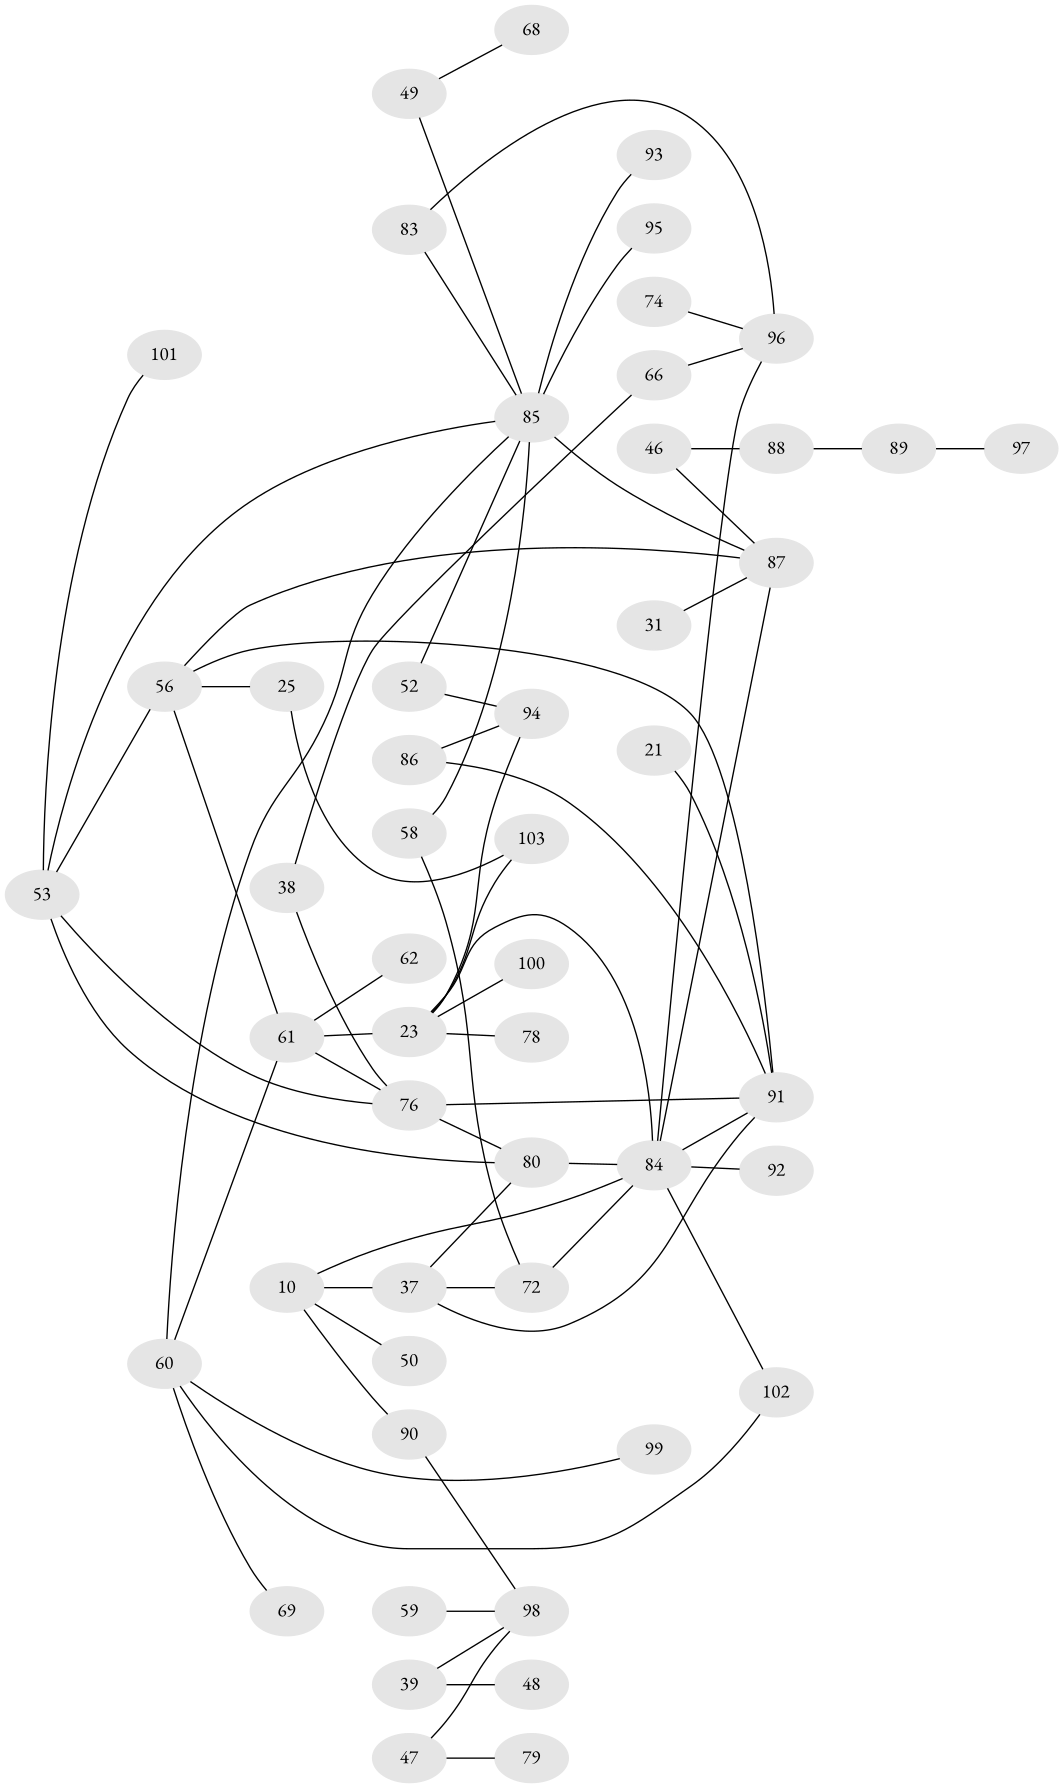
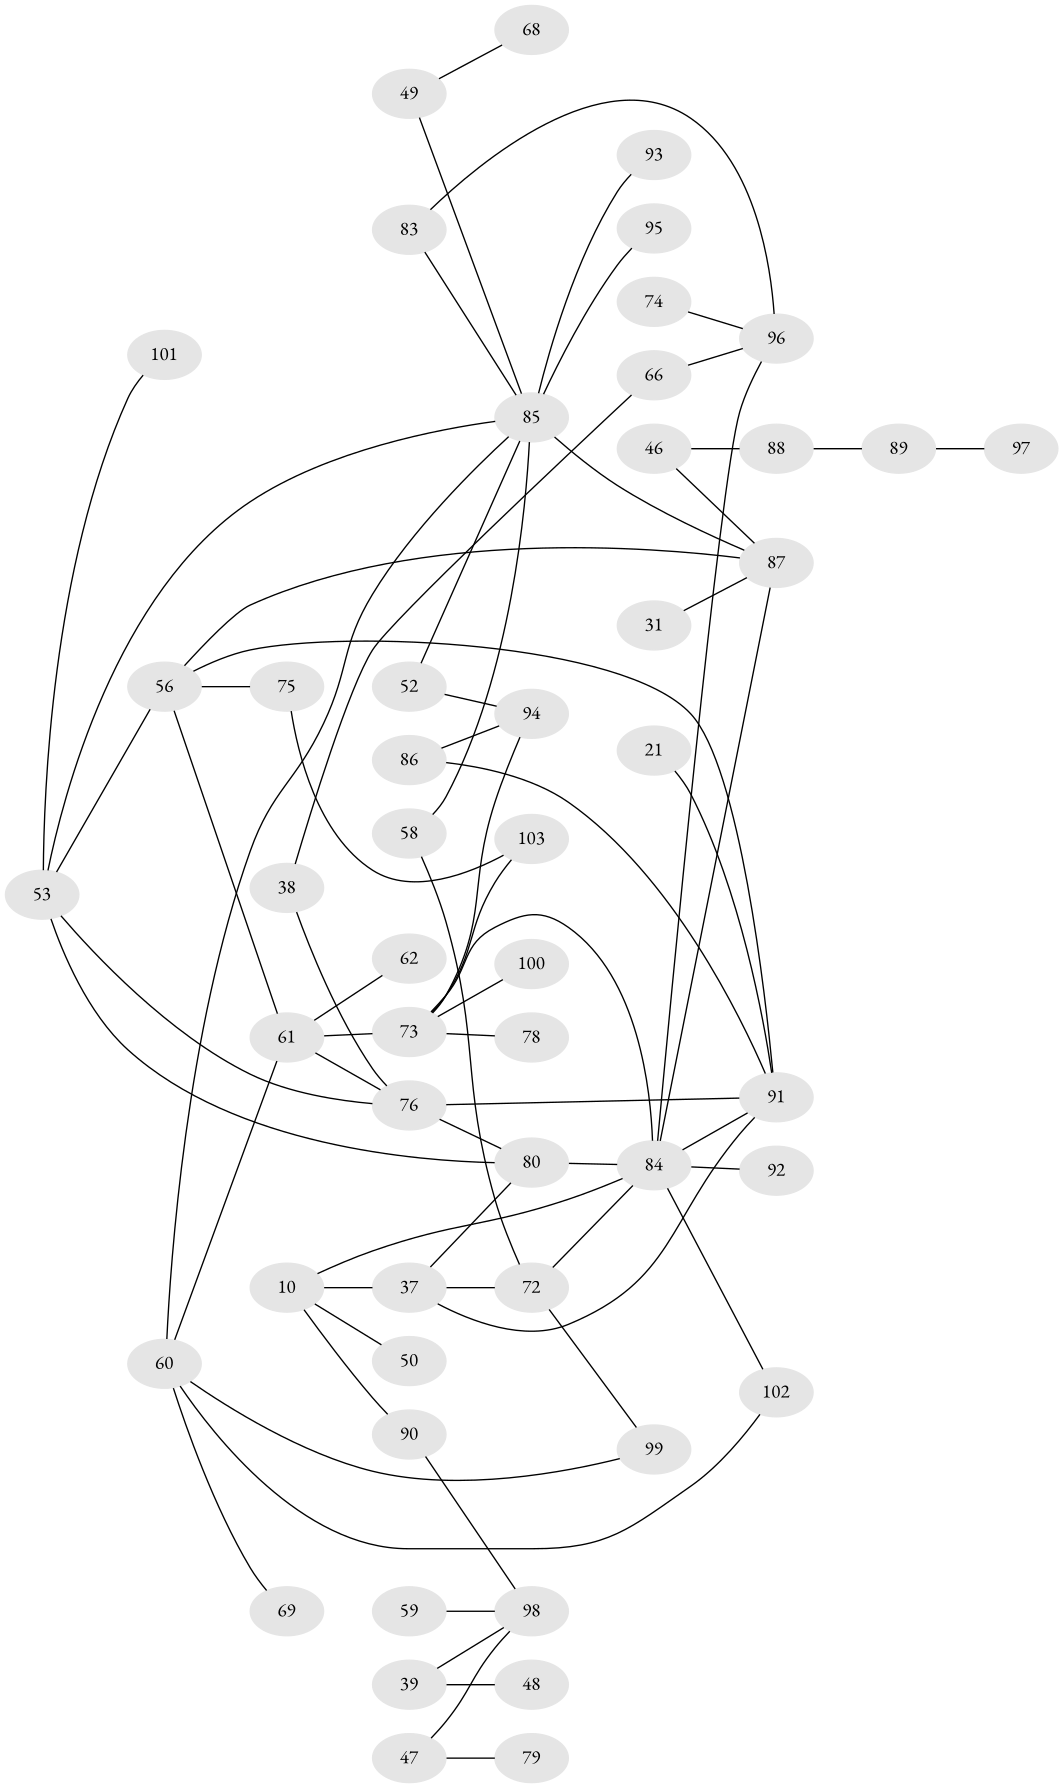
(287, 687) -> (287, 687)
(409, 1032) -> (409, 1032)
none -> (593, 1368)
